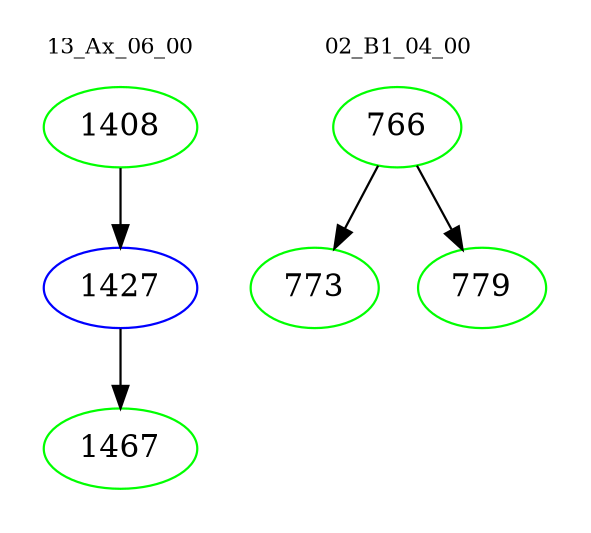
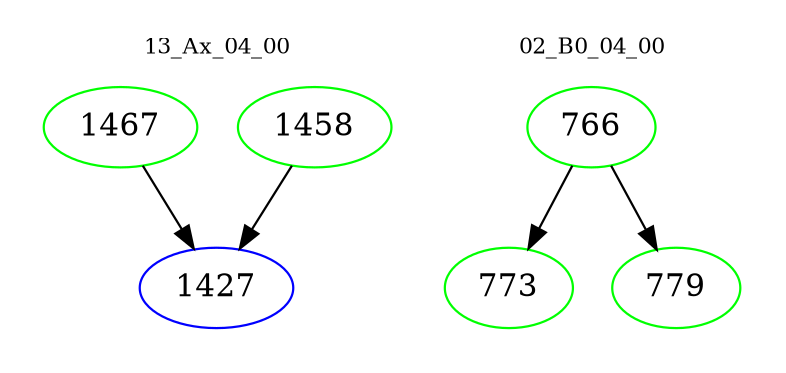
(121, 48) -> (218, 48)
(398, 48) -> (593, 48)
(121, 127) -> (315, 127)
(121, 357) -> (162, 197)
